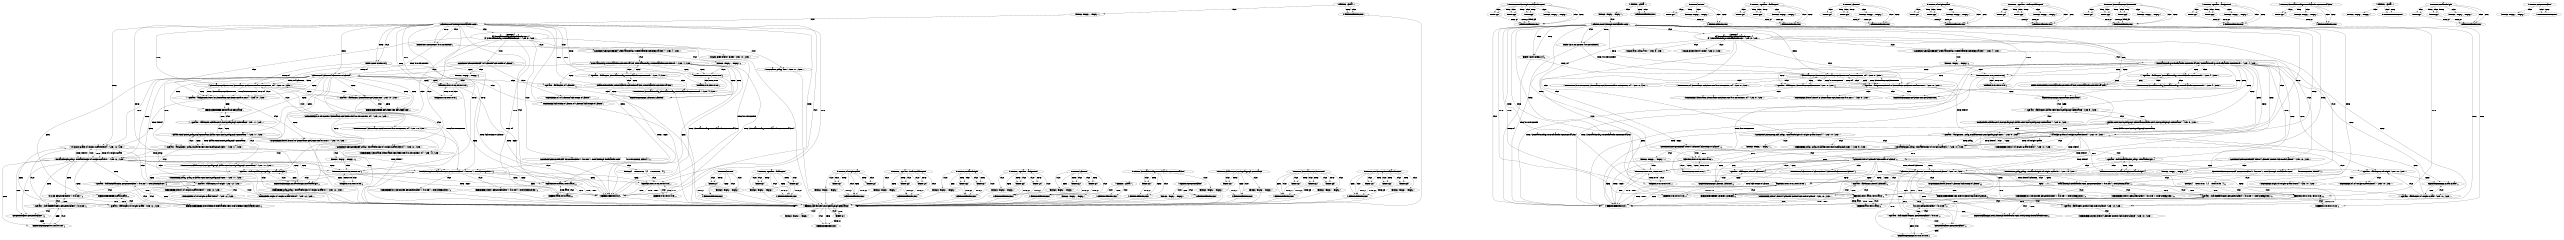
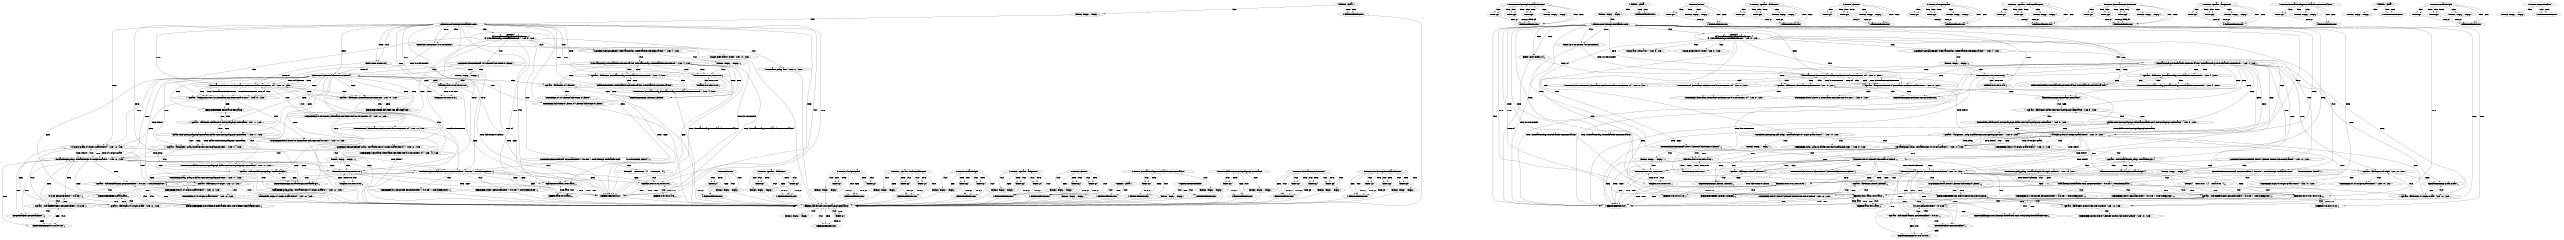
(520, 81) -> (563, 91)
(1975, 169) -> (1958, 190)
